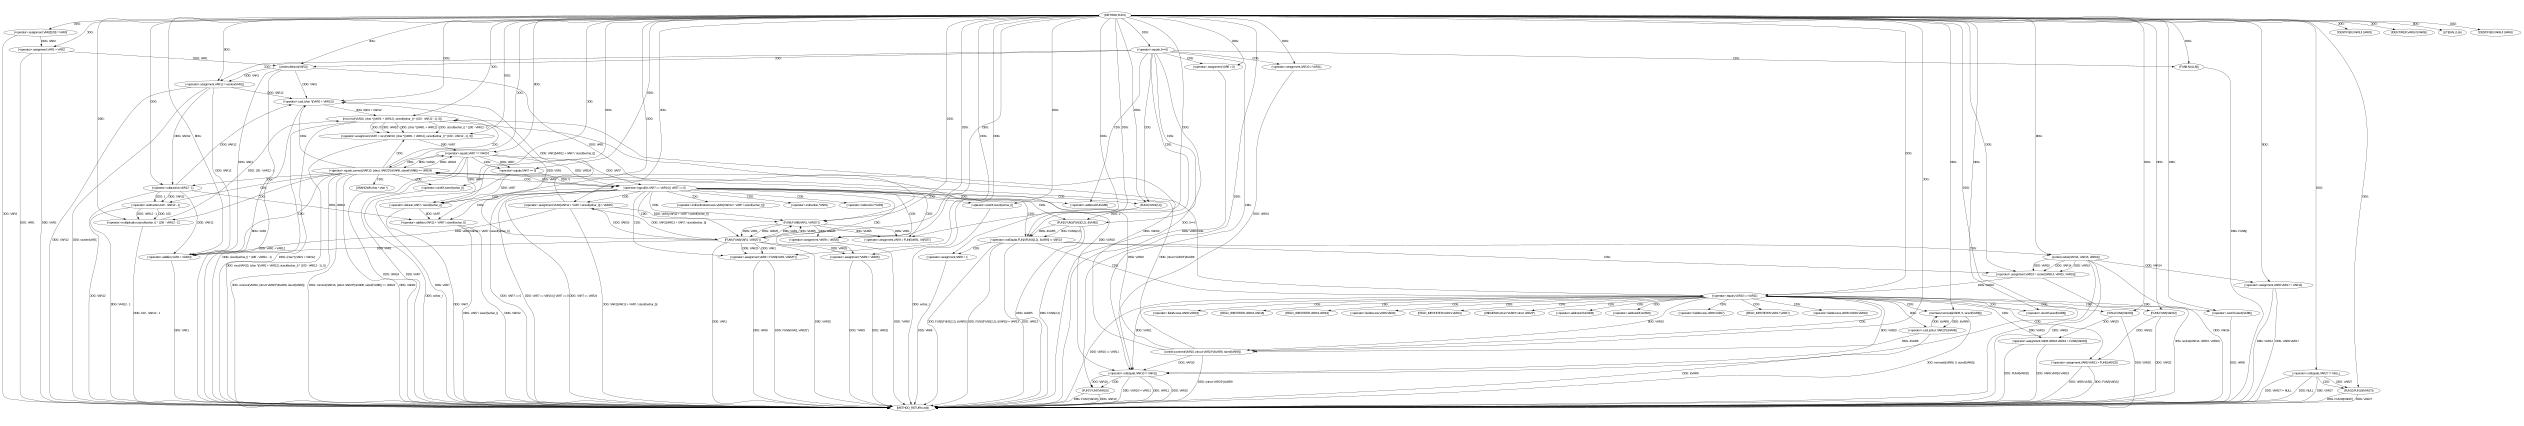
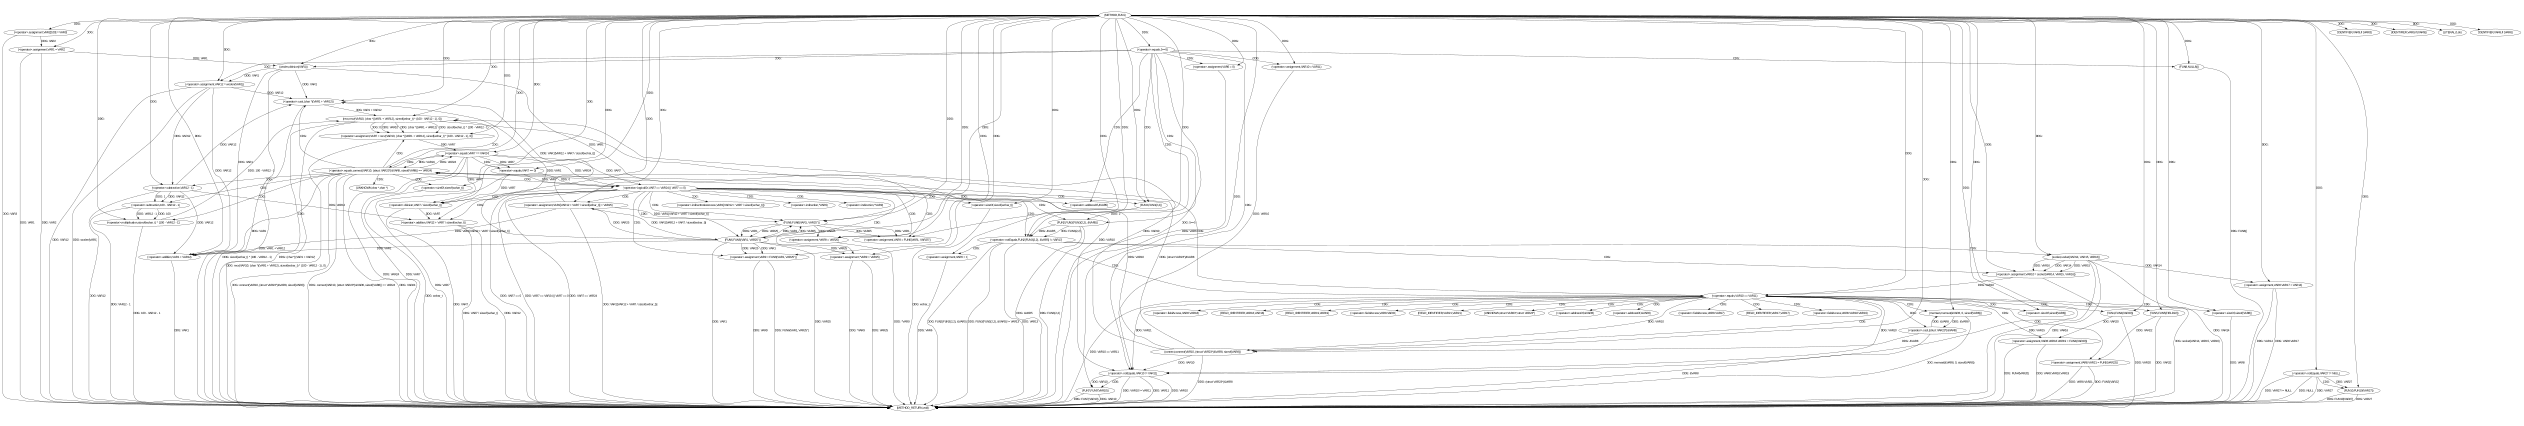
(2164, 313) -> (2164, 313)
